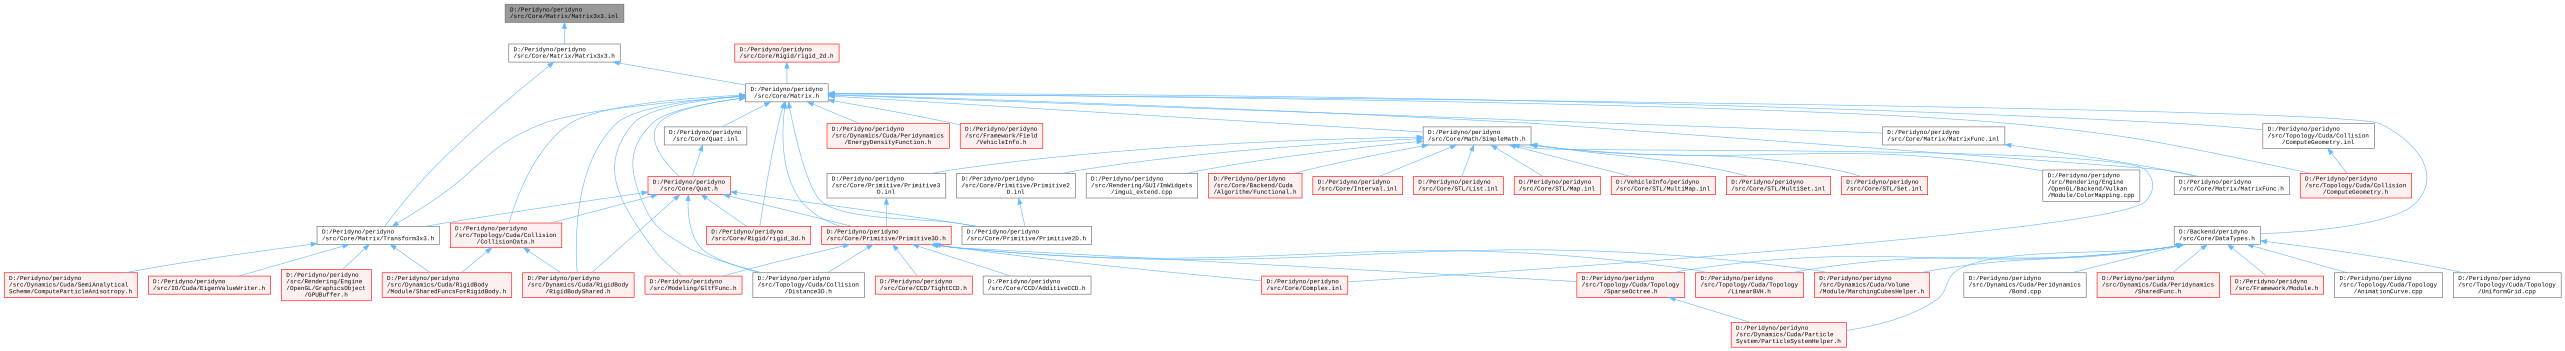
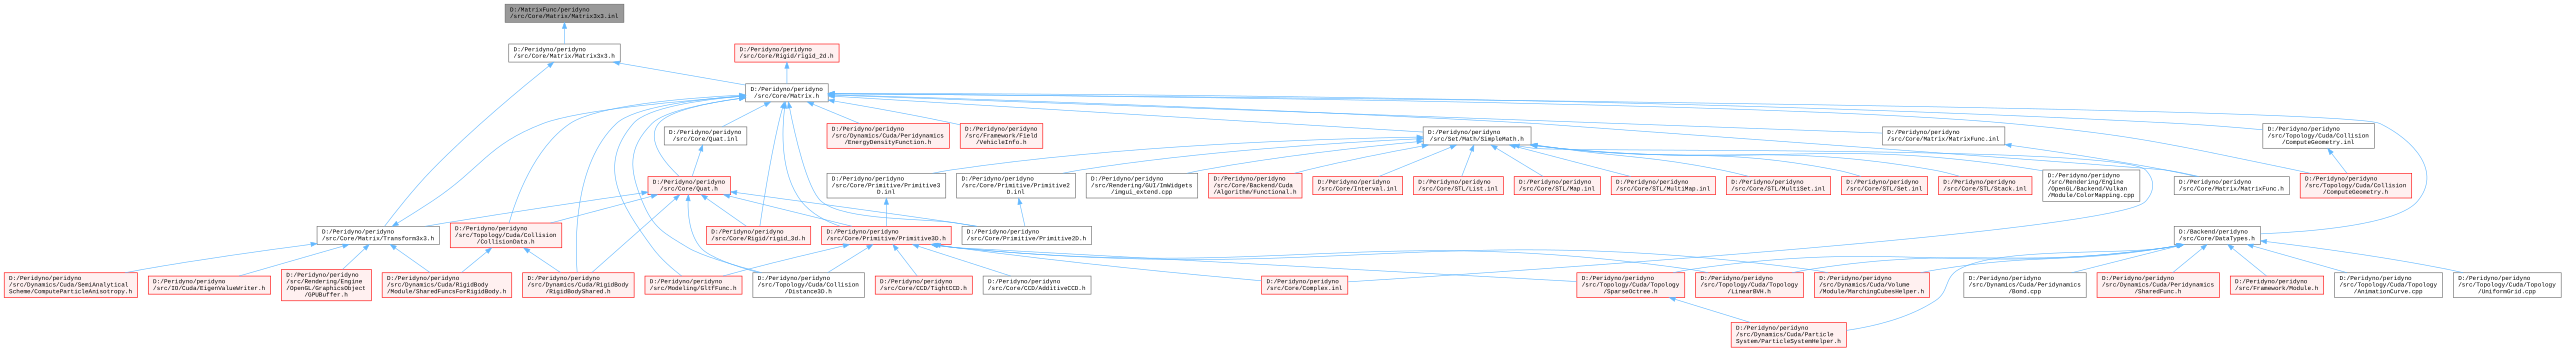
(565, 13) -> (565, 13)
(1477, 136) -> (1477, 136)
(1663, 186) -> (1663, 186)
none -> (1985, 186)
